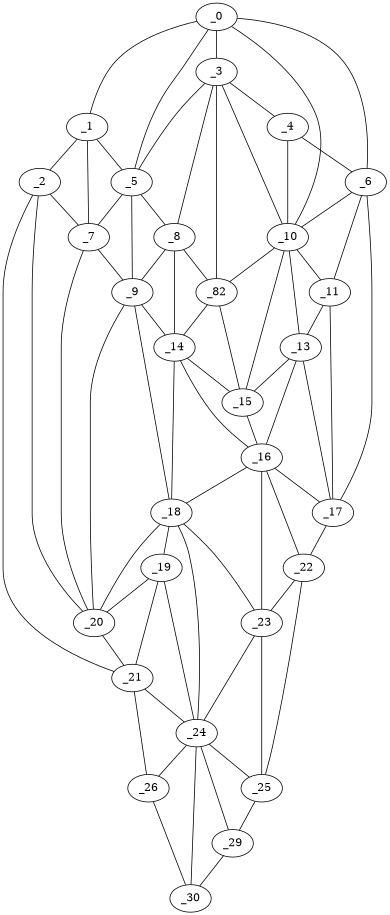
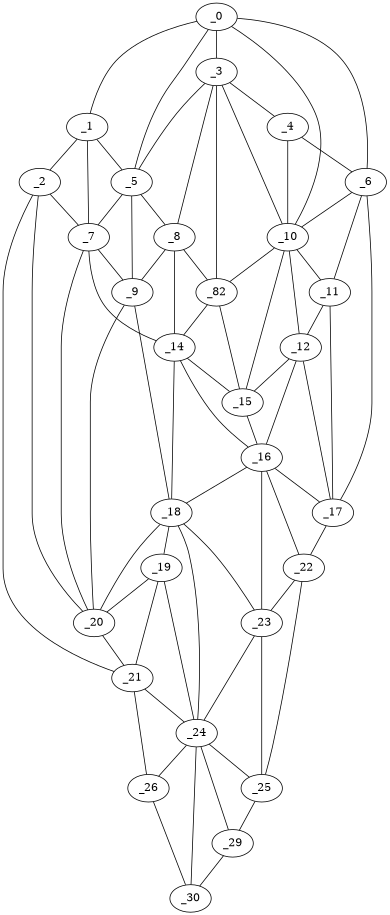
(153, 320) -> (106, 308)
(301, 347) -> (301, 347)
